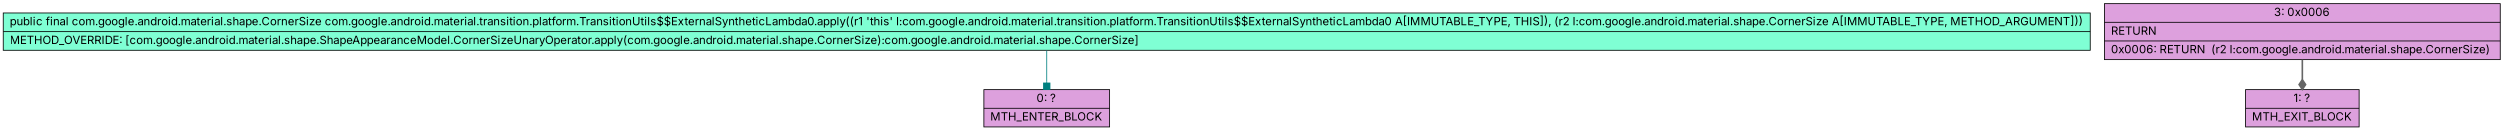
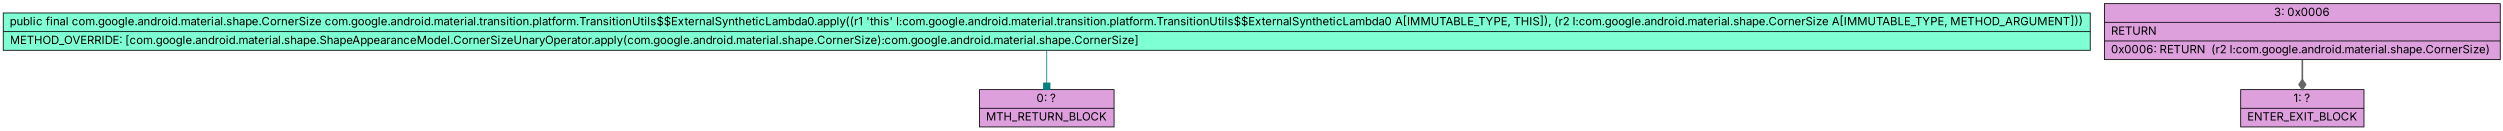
(1047, 117) -> (1047, 117)
(2302, 117) -> (2302, 117)
